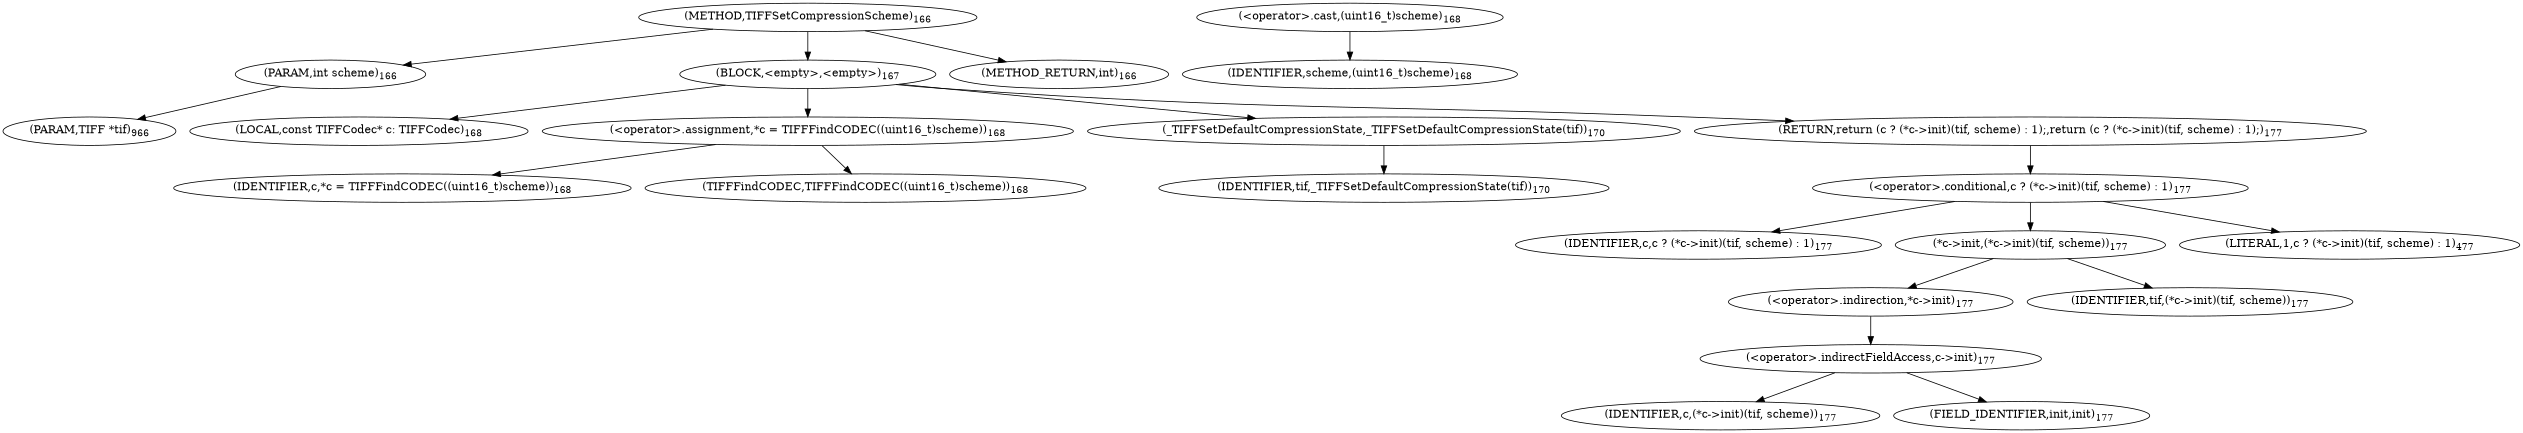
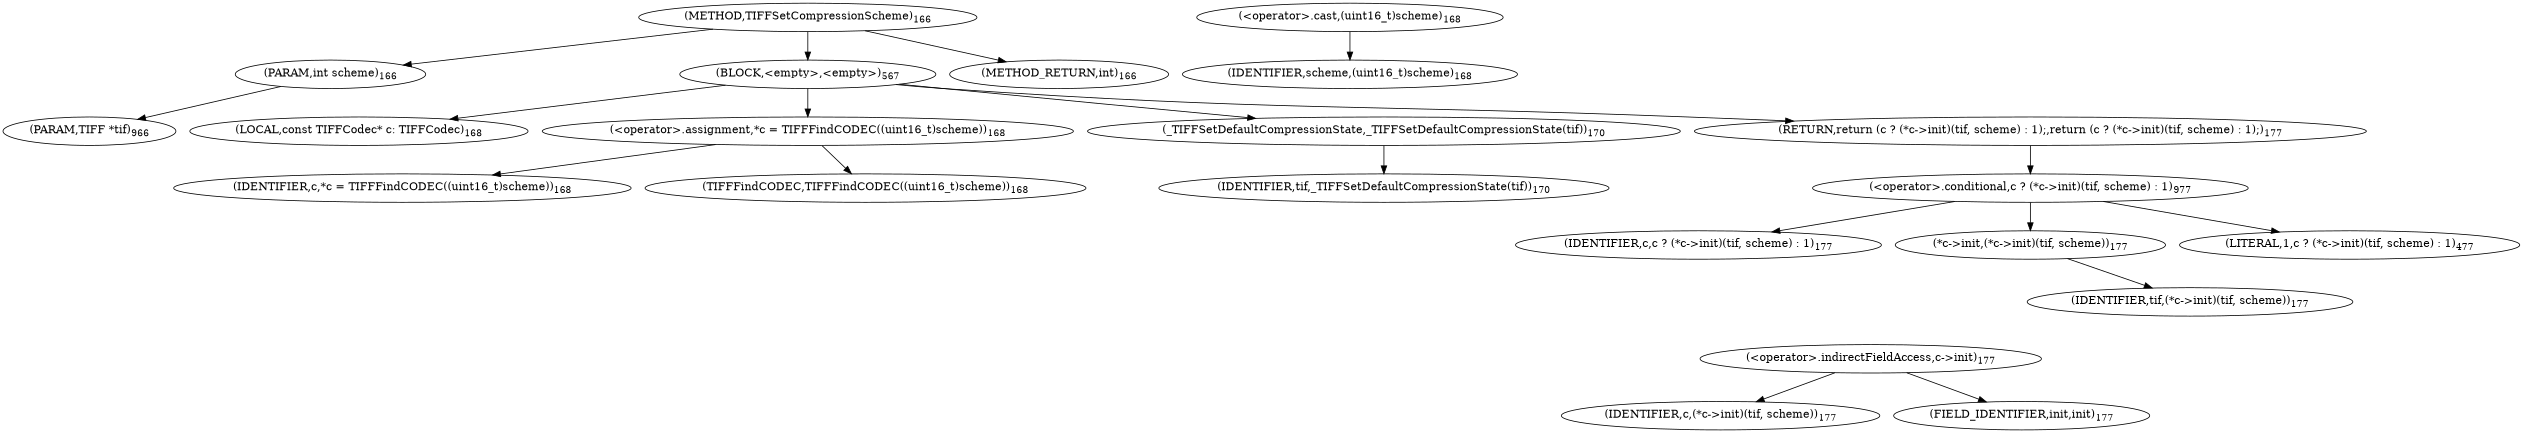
(891, 73) -> (891, 73)
(2183, 187) -> (2183, 187)
(1871, 302) -> none
